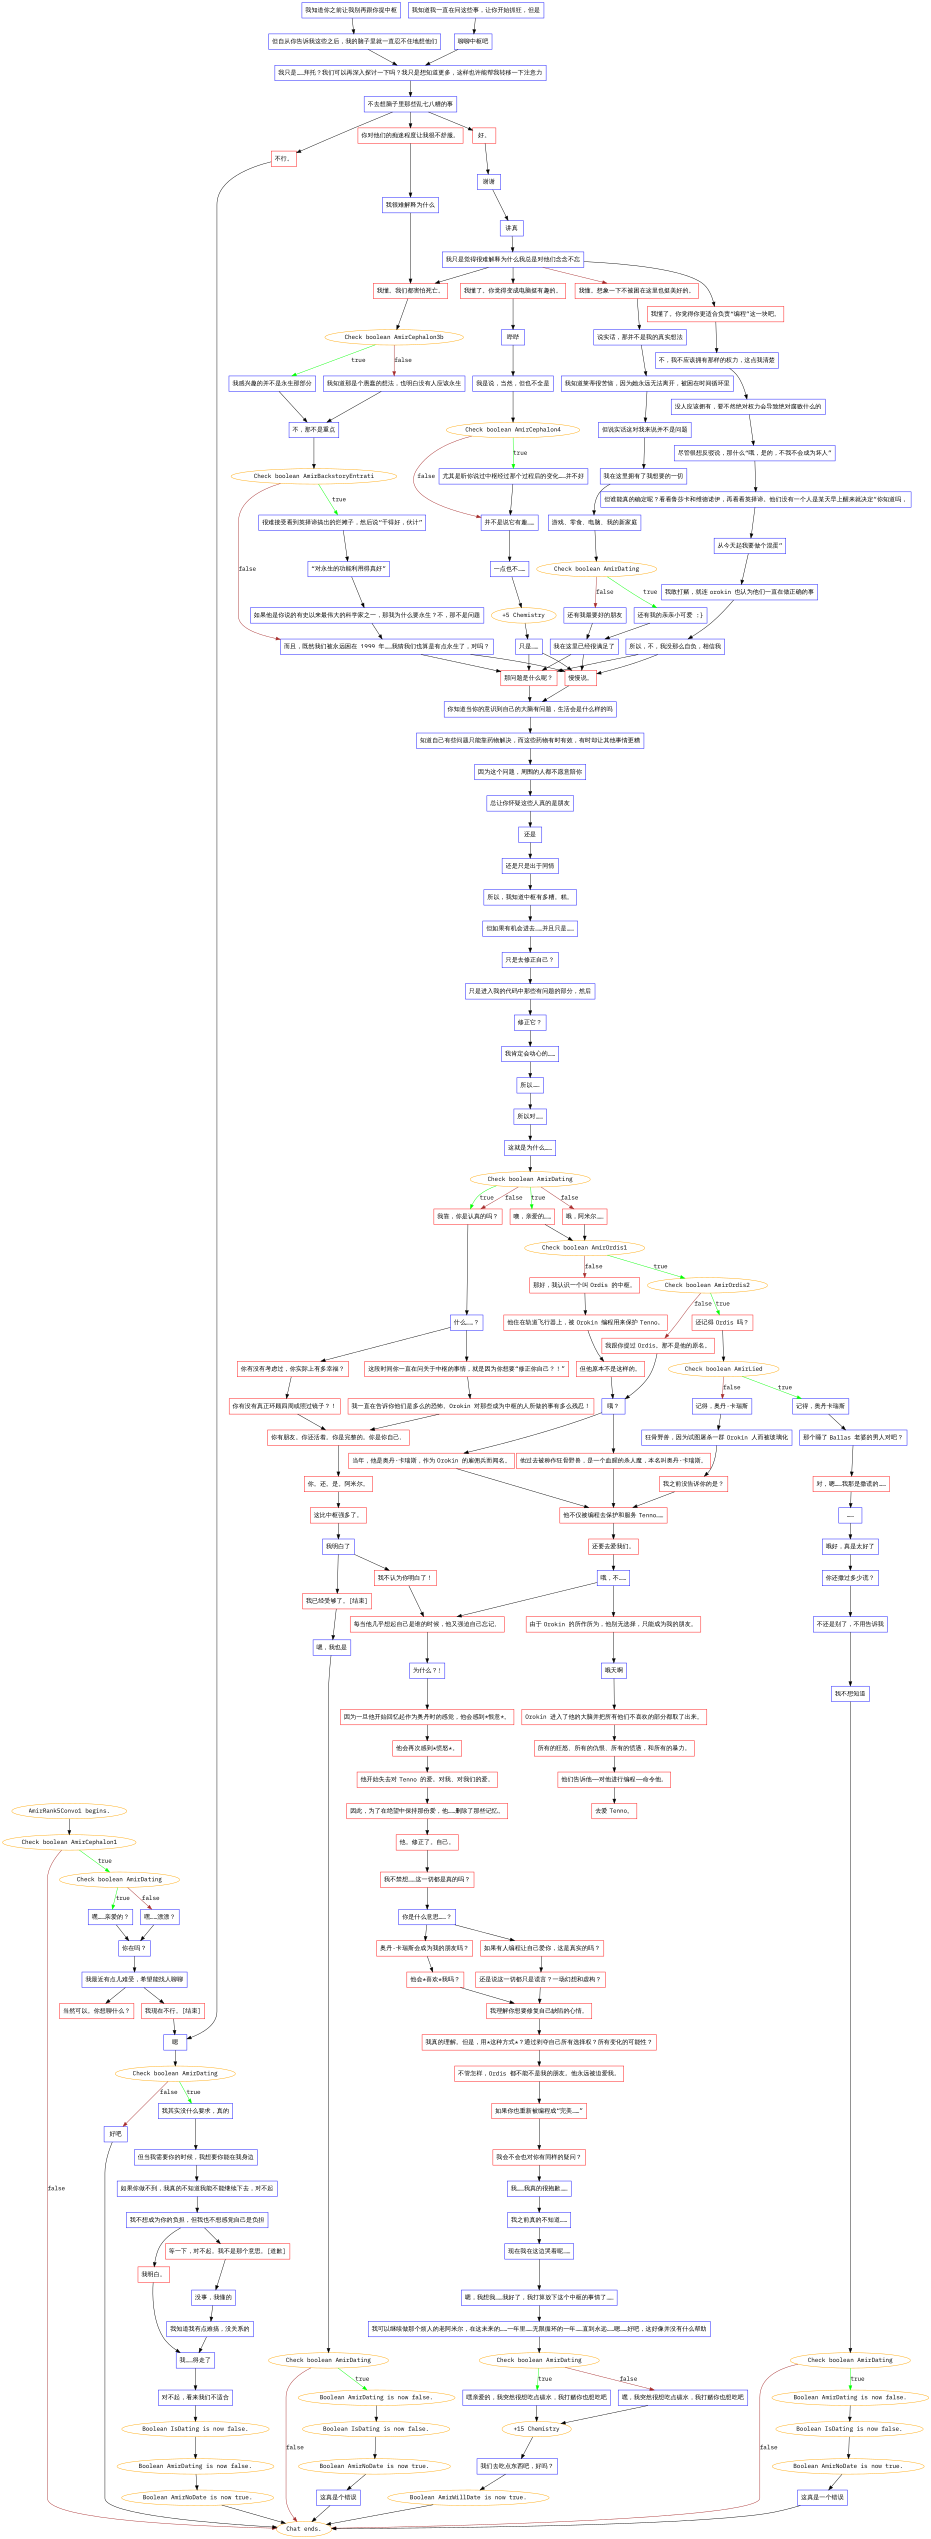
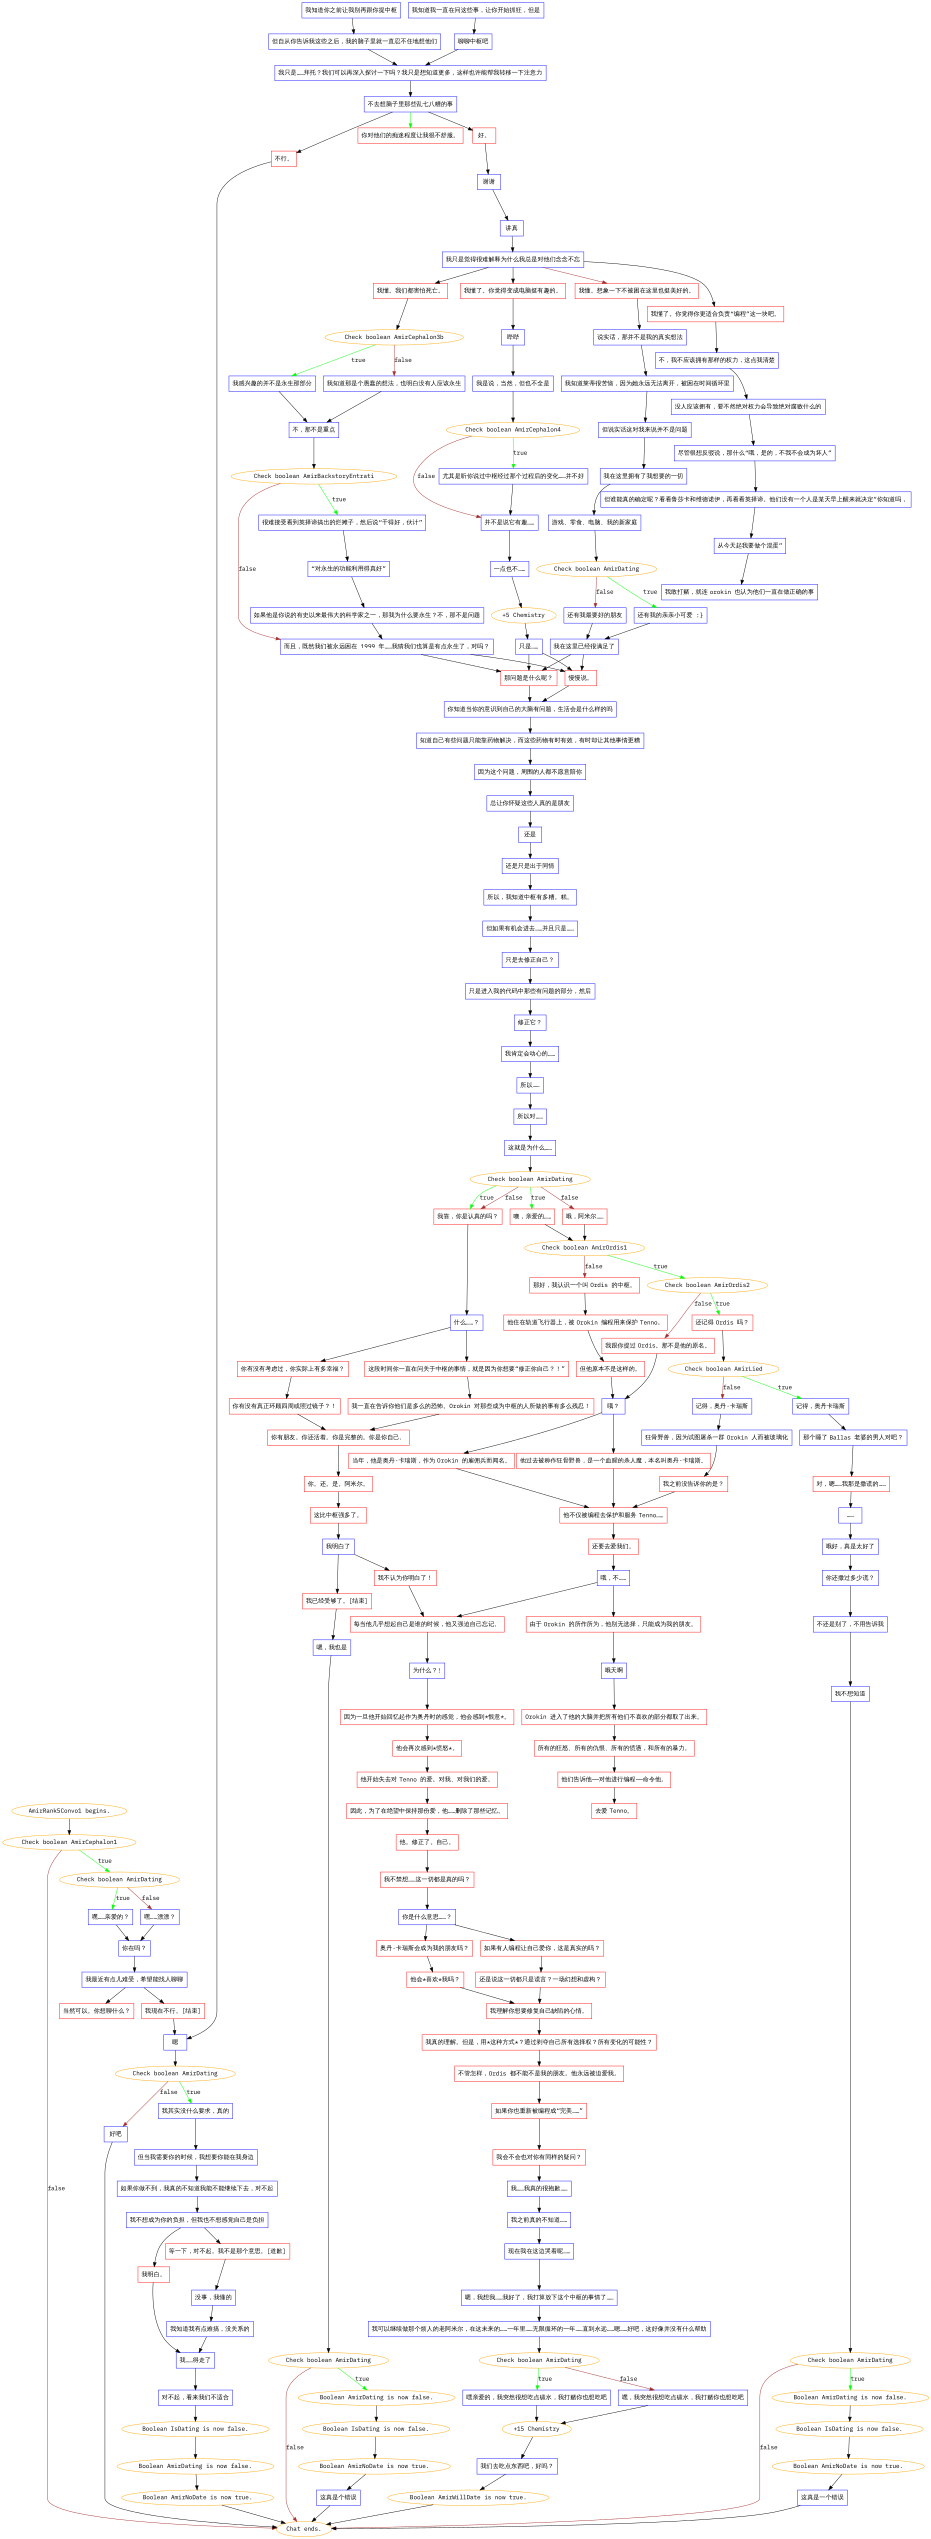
(410, 118) -> (410, 118)
(410, 205) -> none
(675, 647) -> none
